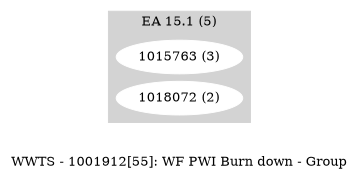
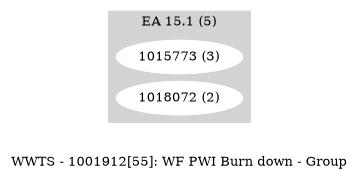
(179, 57) -> (179, 57)
